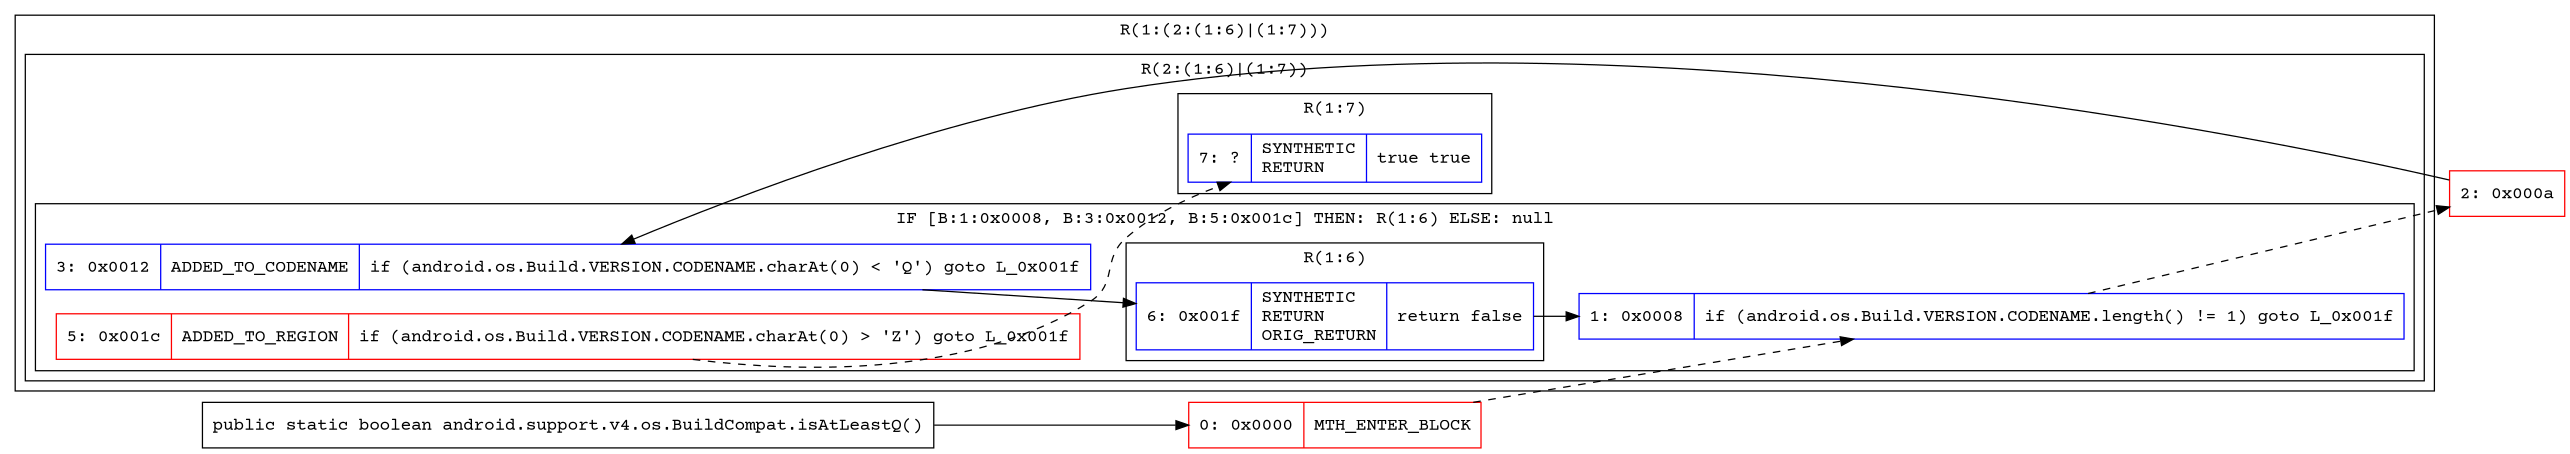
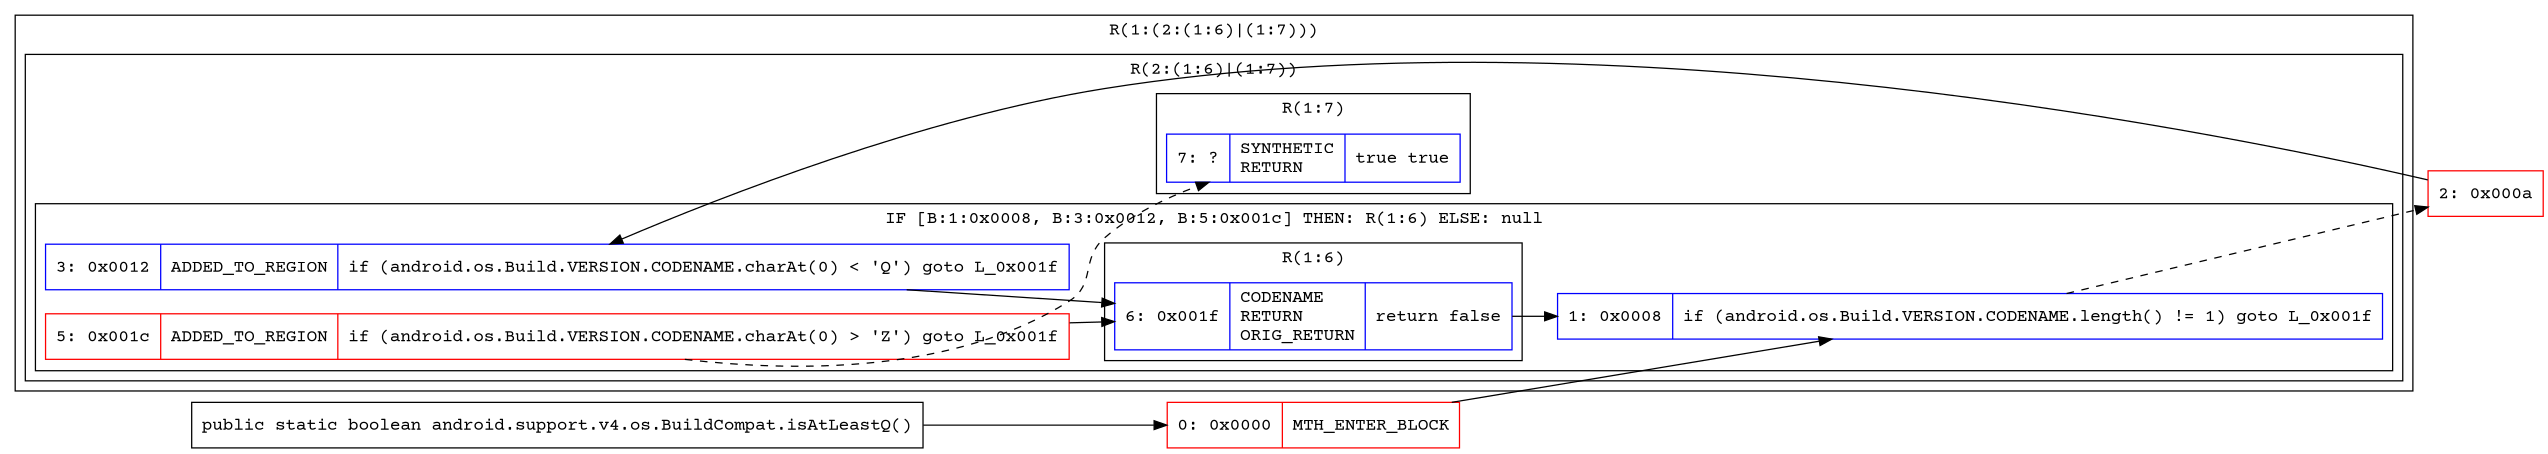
(260, 266) -> (249, 266)
(1309, 297) -> (1282, 297)
none -> (1086, 322)
(1712, 363) -> (1691, 363)
